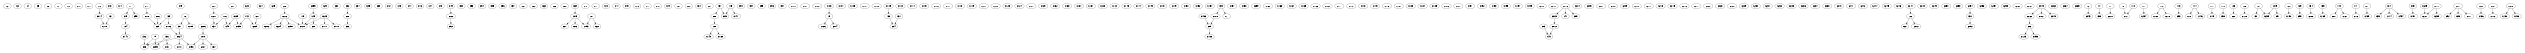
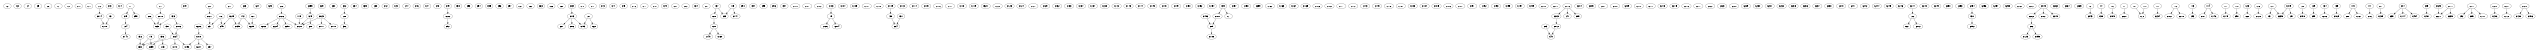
(984, 6) -> (986, 6)
(183, 21) -> none
